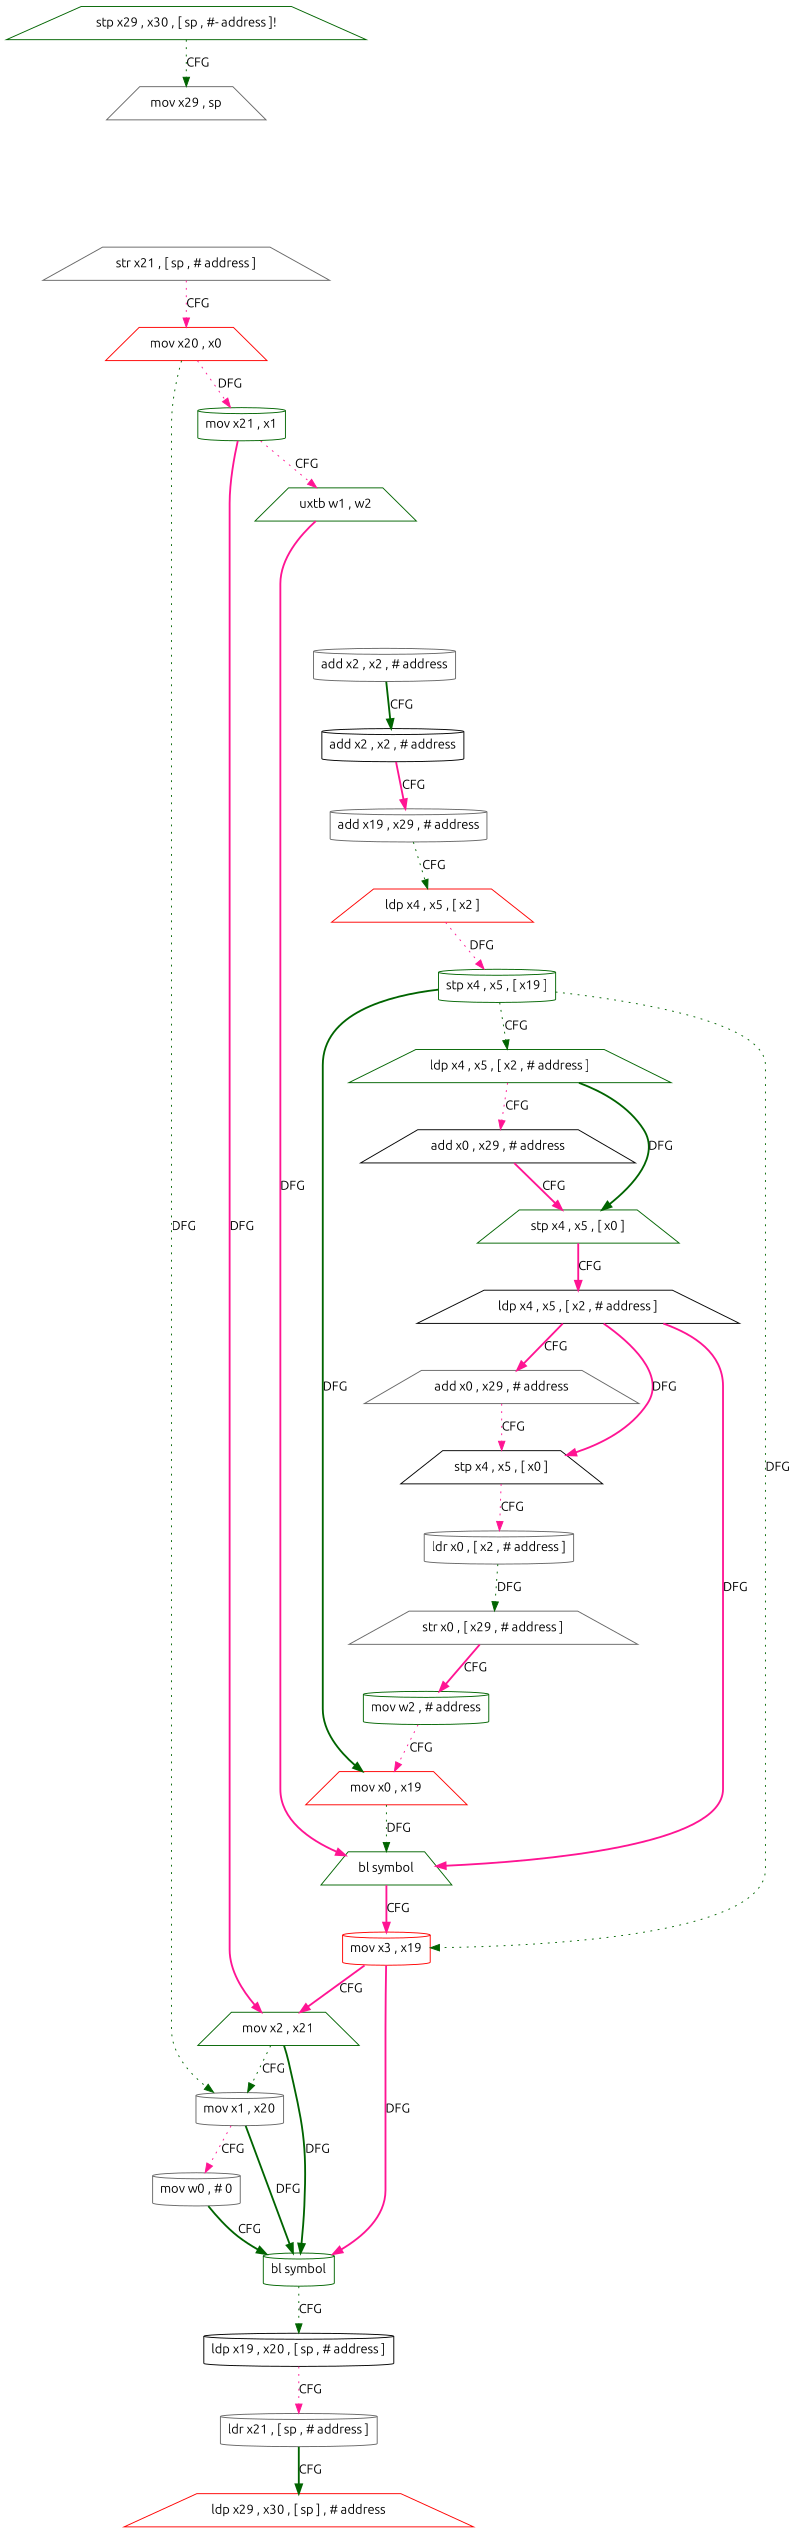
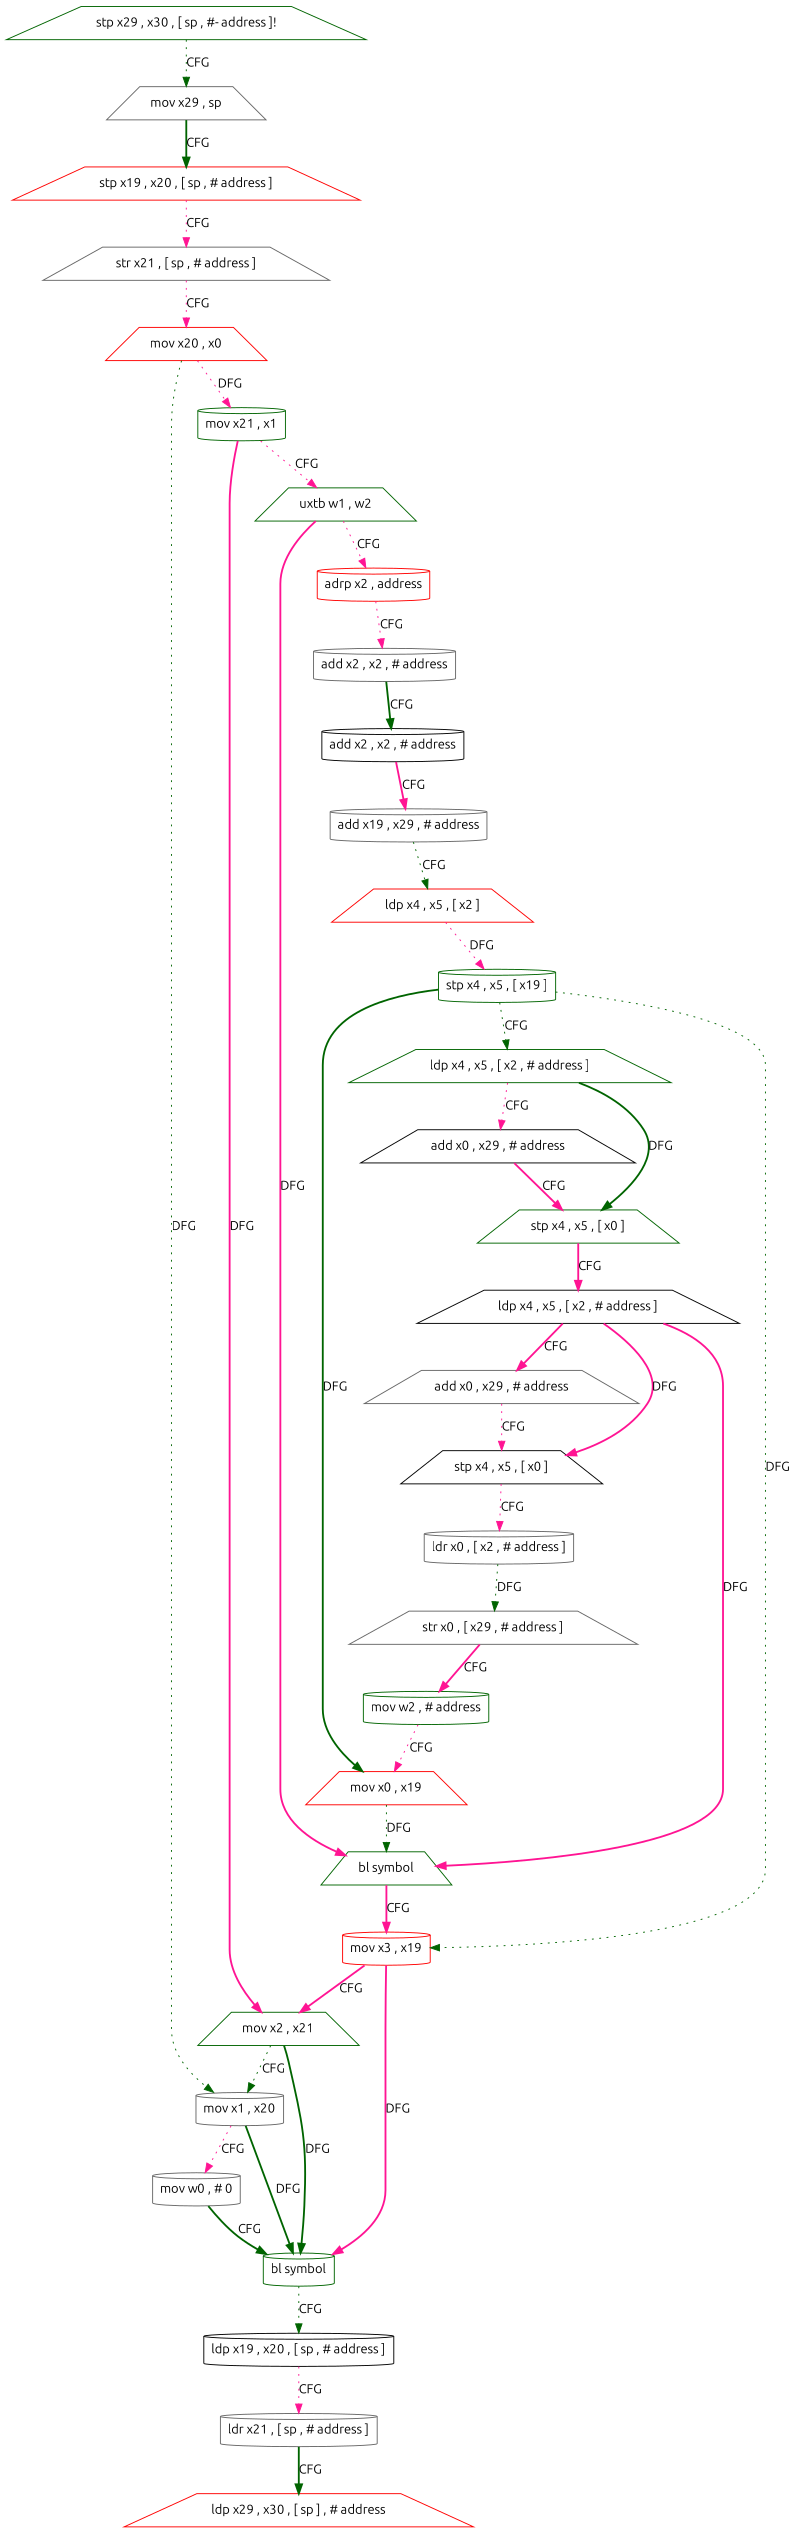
none -> (186, 184)
none -> (374, 585)
